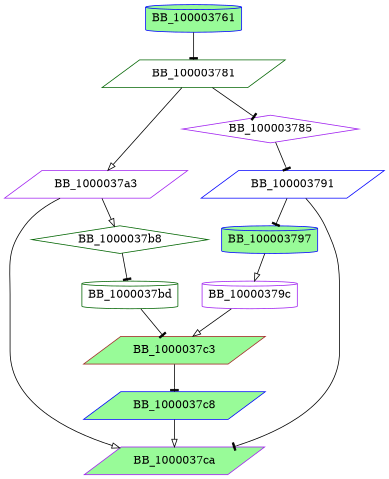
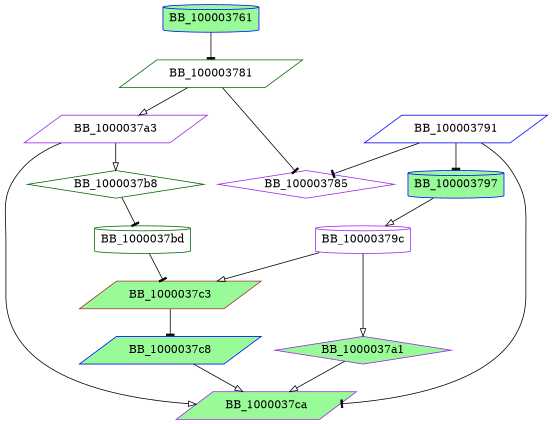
(281, 154) -> (377, 158)
none -> (363, 350)
